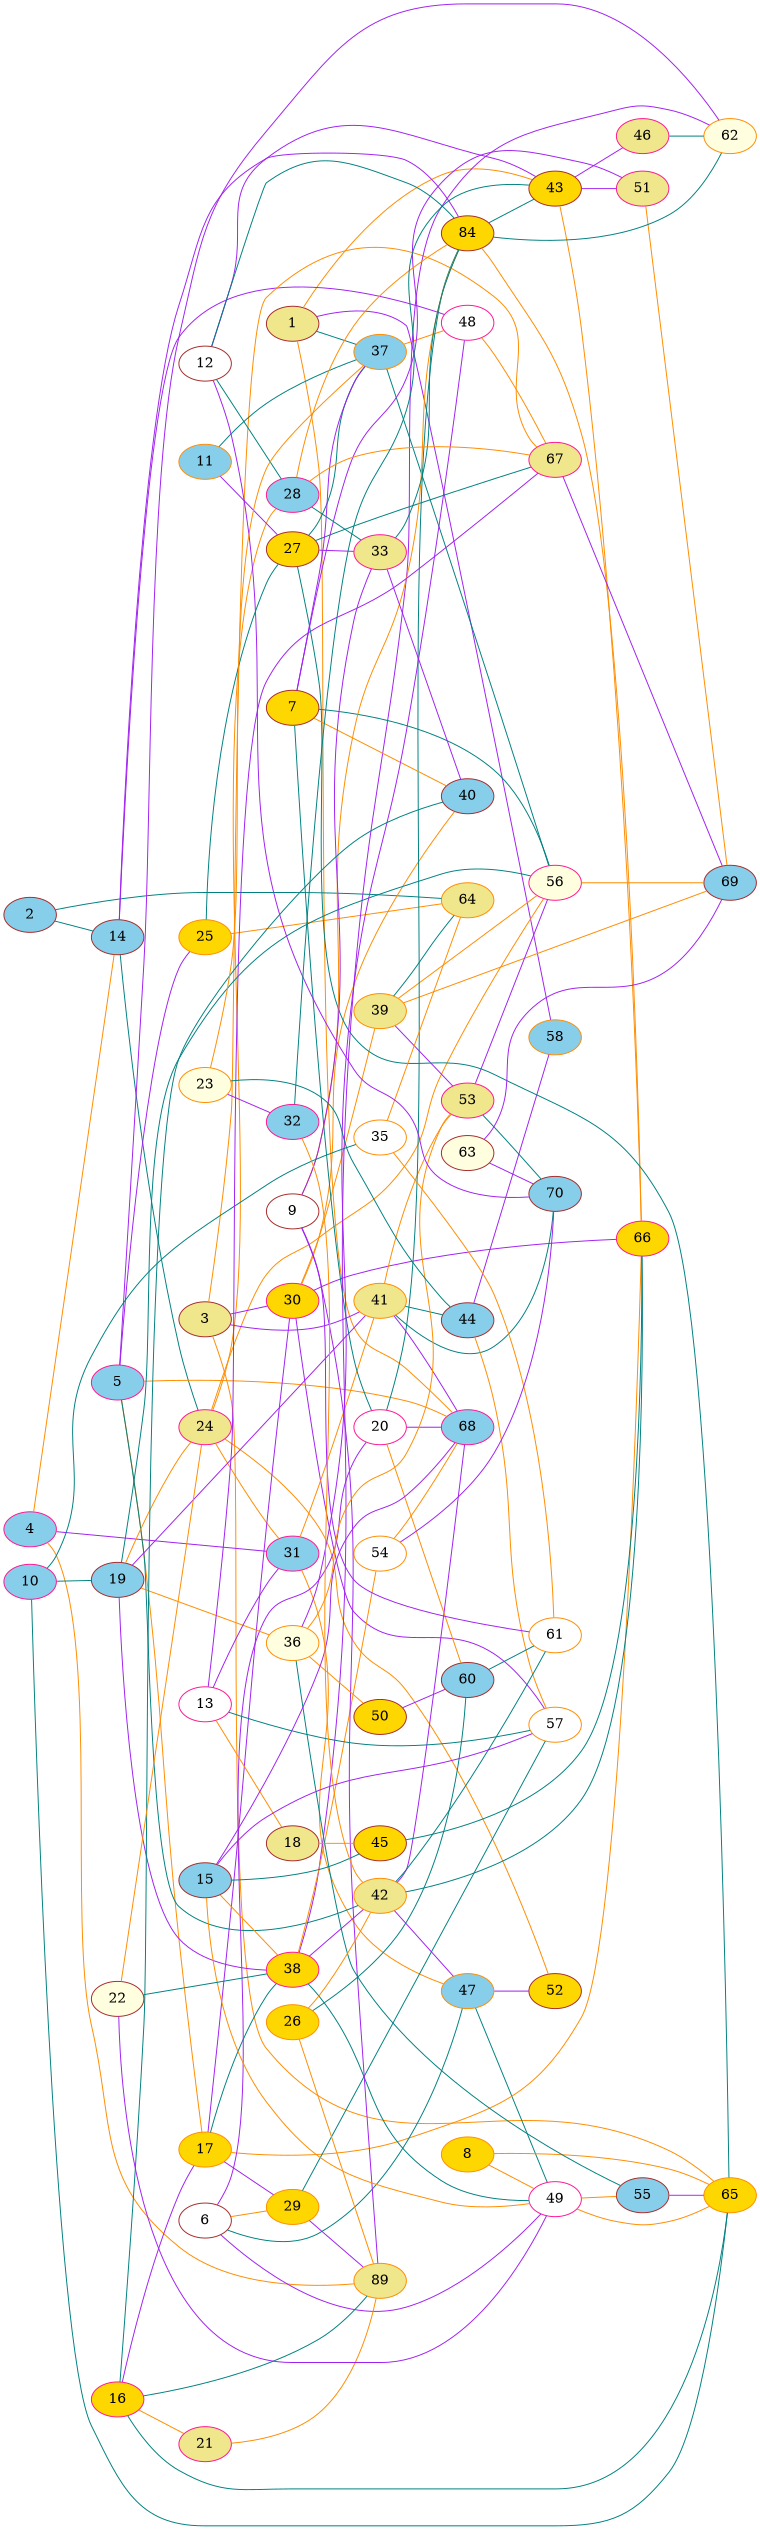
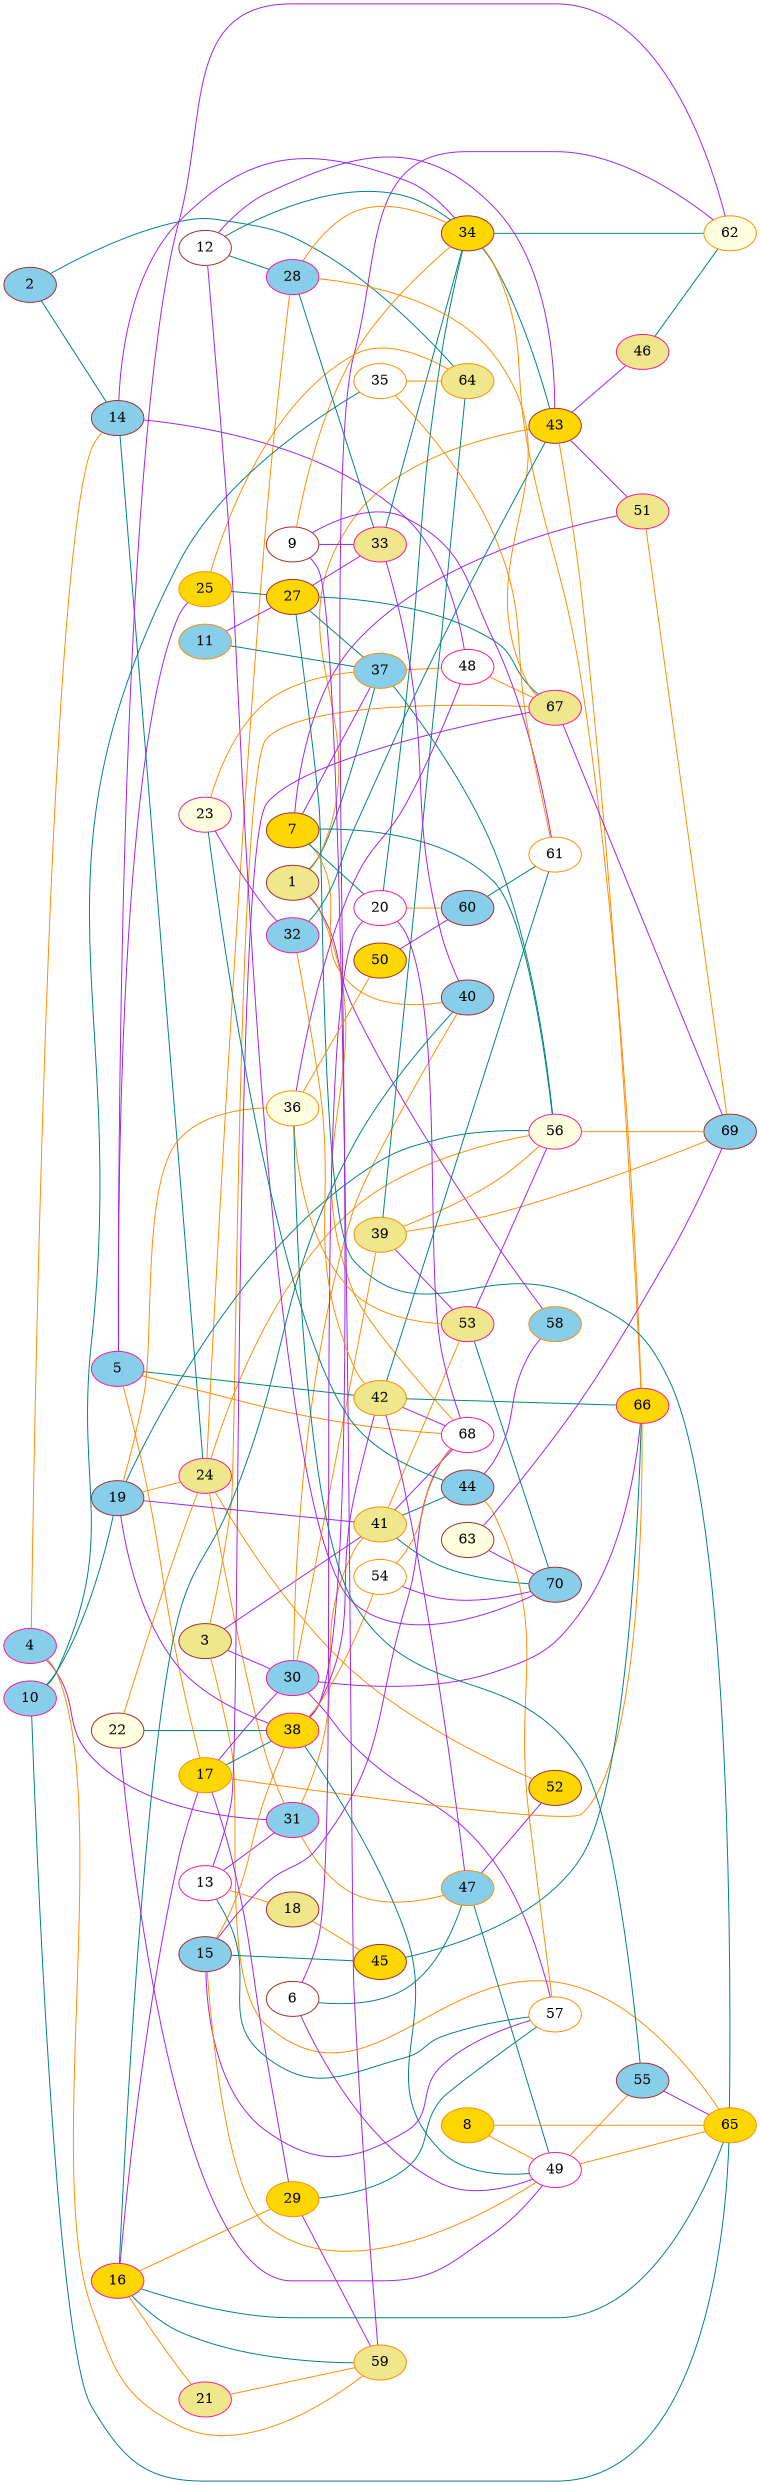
(468, 233) -> (468, 233)
(205, 1085) -> (205, 815)
(293, 1301) -> (293, 1678)
(468, 1427) -> (468, 1435)
(293, 2022) -> none
(249, 2214) -> (205, 2240)
(380, 2281) -> (380, 2362)
